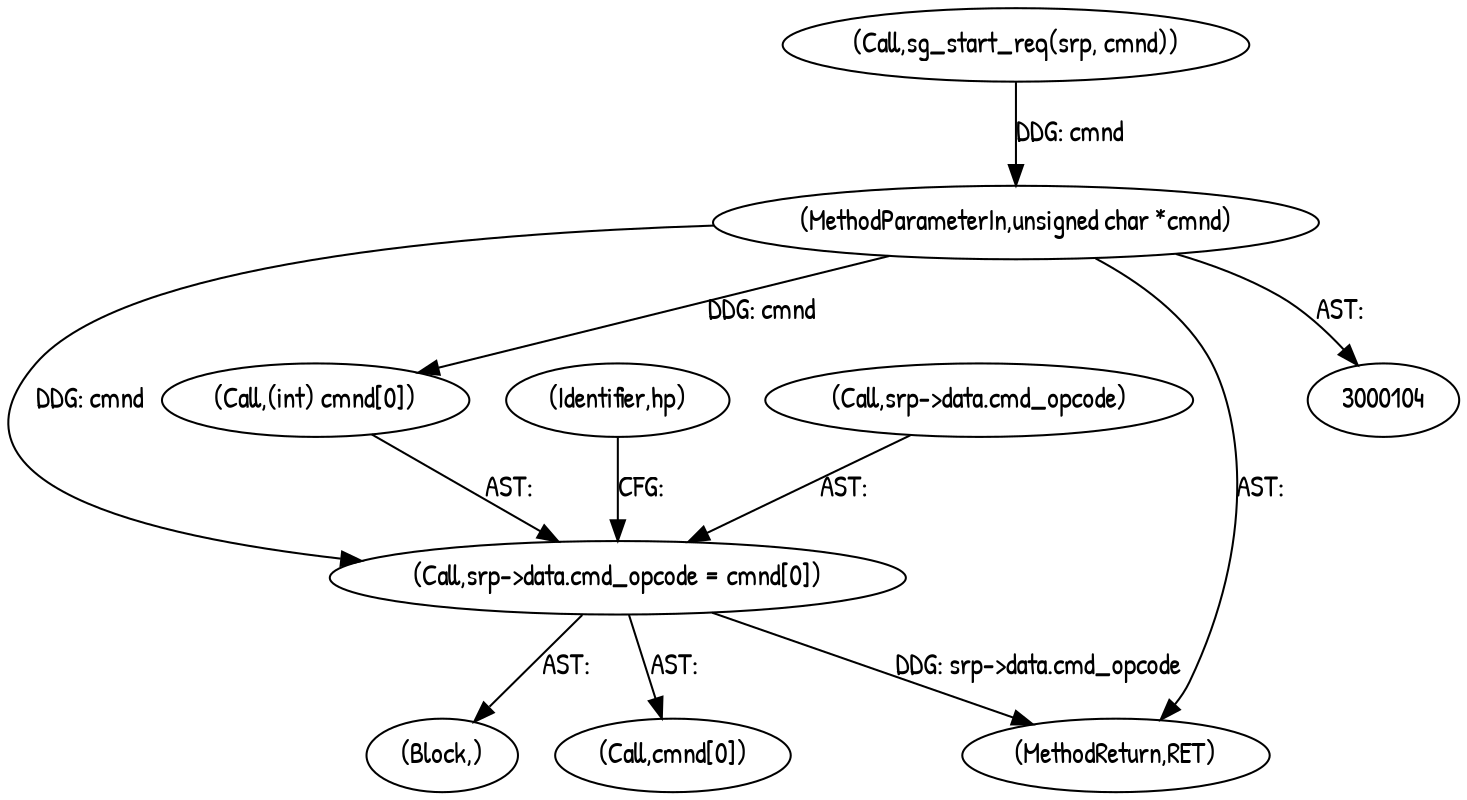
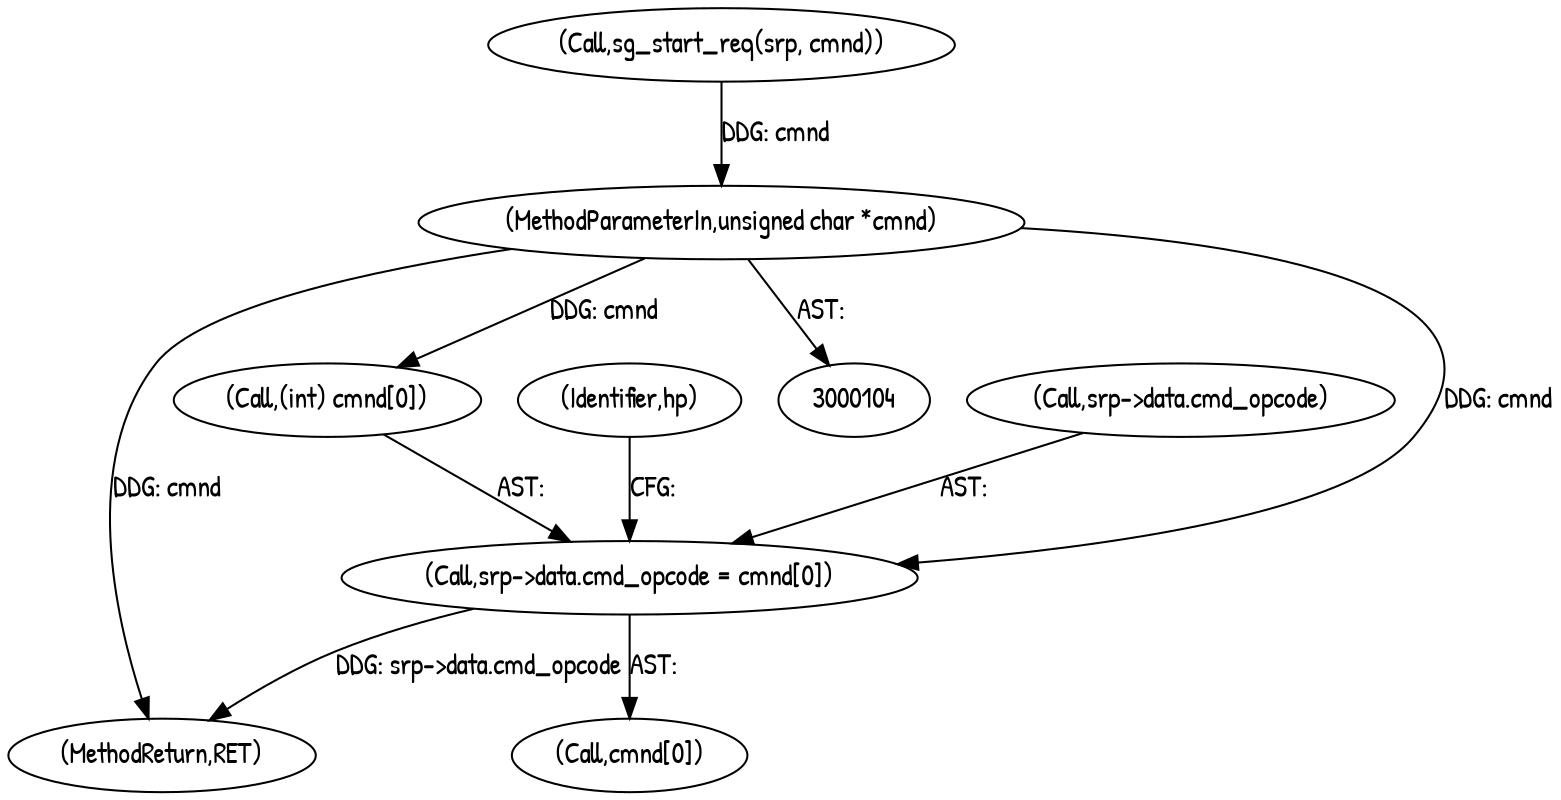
(1264, 489) -> (167, 489)
(442, 755) -> none
